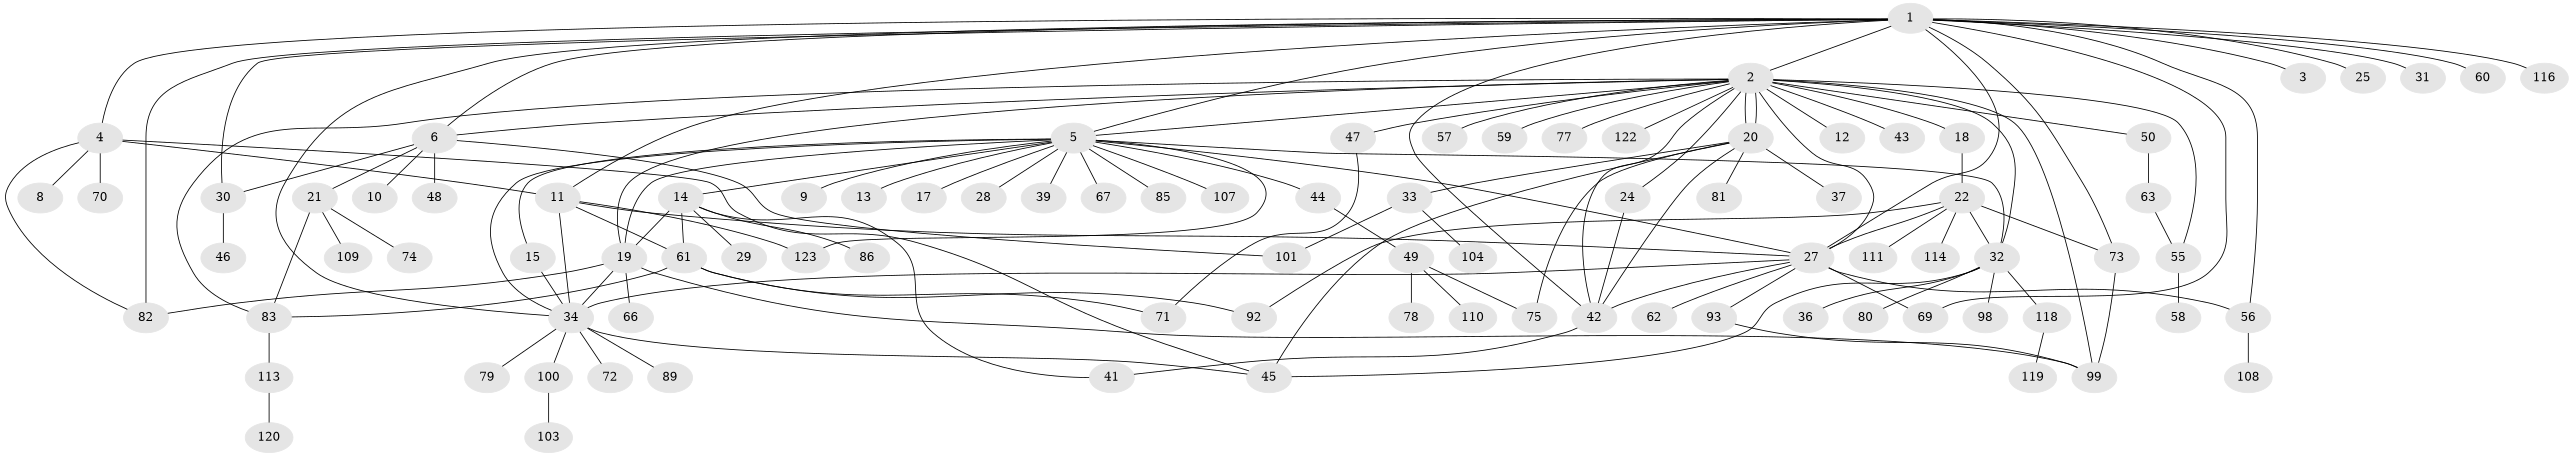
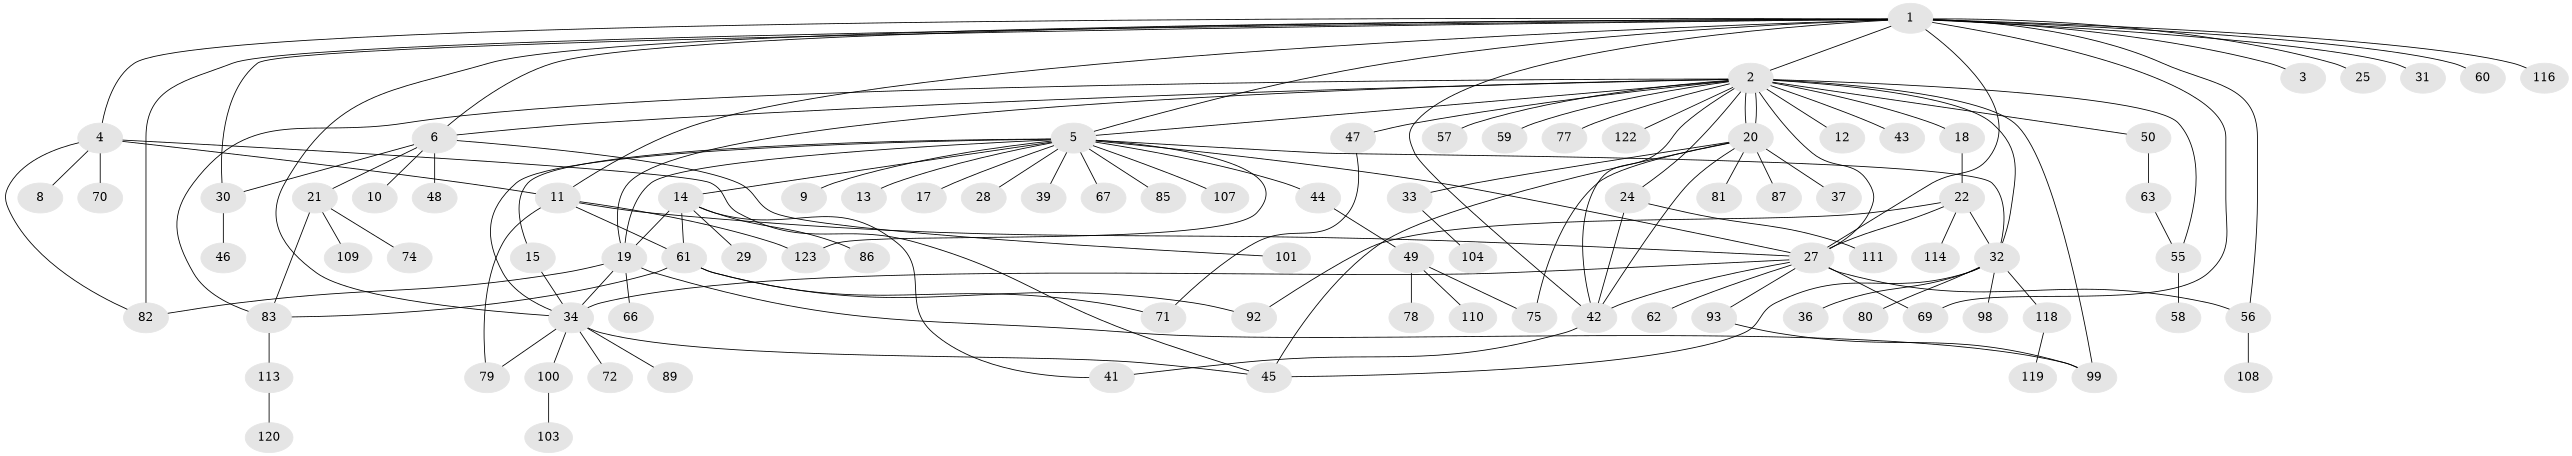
none -> (1779, 198)
(1349, 228) -> none
(1918, 228) -> (1752, 224)
(564, 258) -> (490, 276)
(2117, 258) -> none
